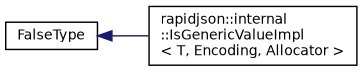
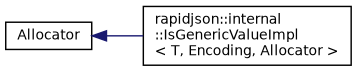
(52, 36) -> (49, 36)
